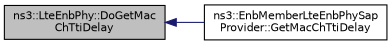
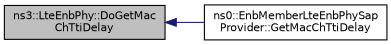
(296, 22) -> (296, 22)
